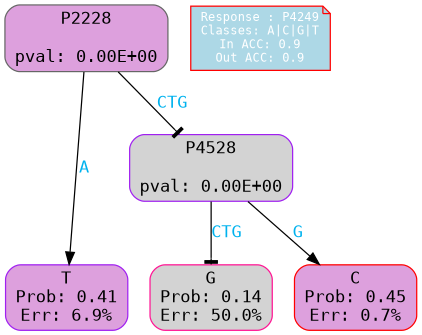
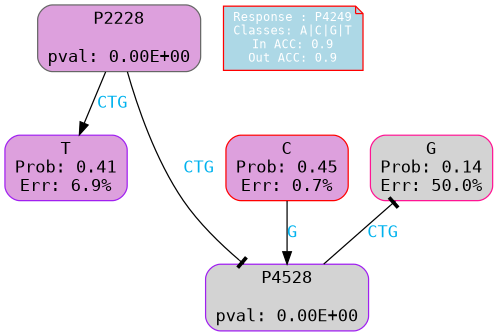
(85, 168) -> (112, 103)
(279, 229) -> (287, 226)
